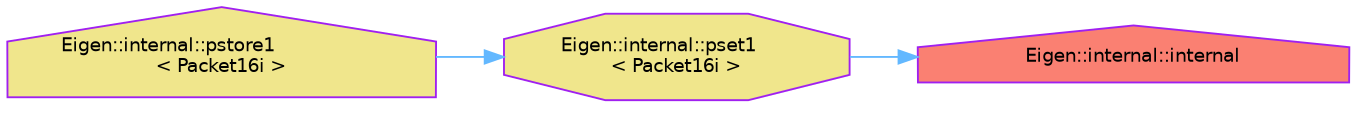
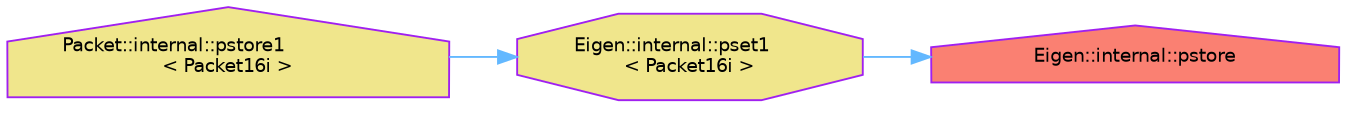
(222, 57) -> (228, 57)
(1134, 57) -> (1135, 57)
